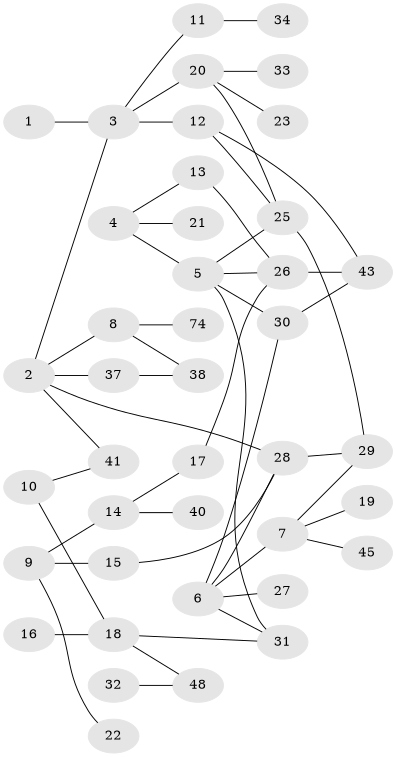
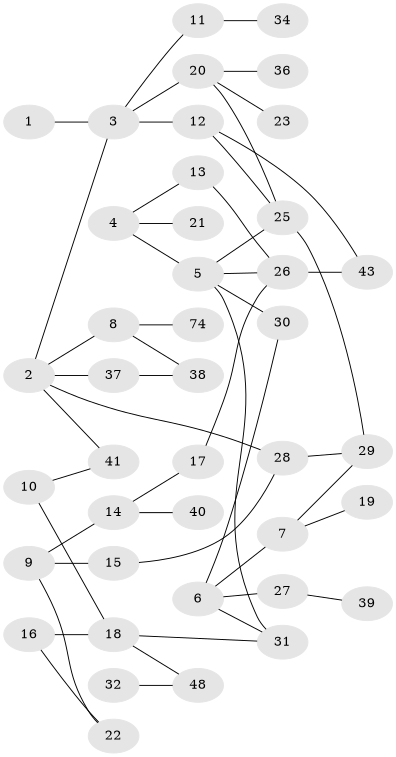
(283, 71) -> (283, 71)
(324, 298) -> none
(245, 531) -> none
(367, 553) -> none
none -> (367, 604)
none -> (69, 687)
